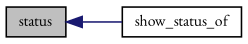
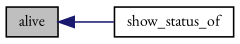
(36, 22) -> (32, 22)
